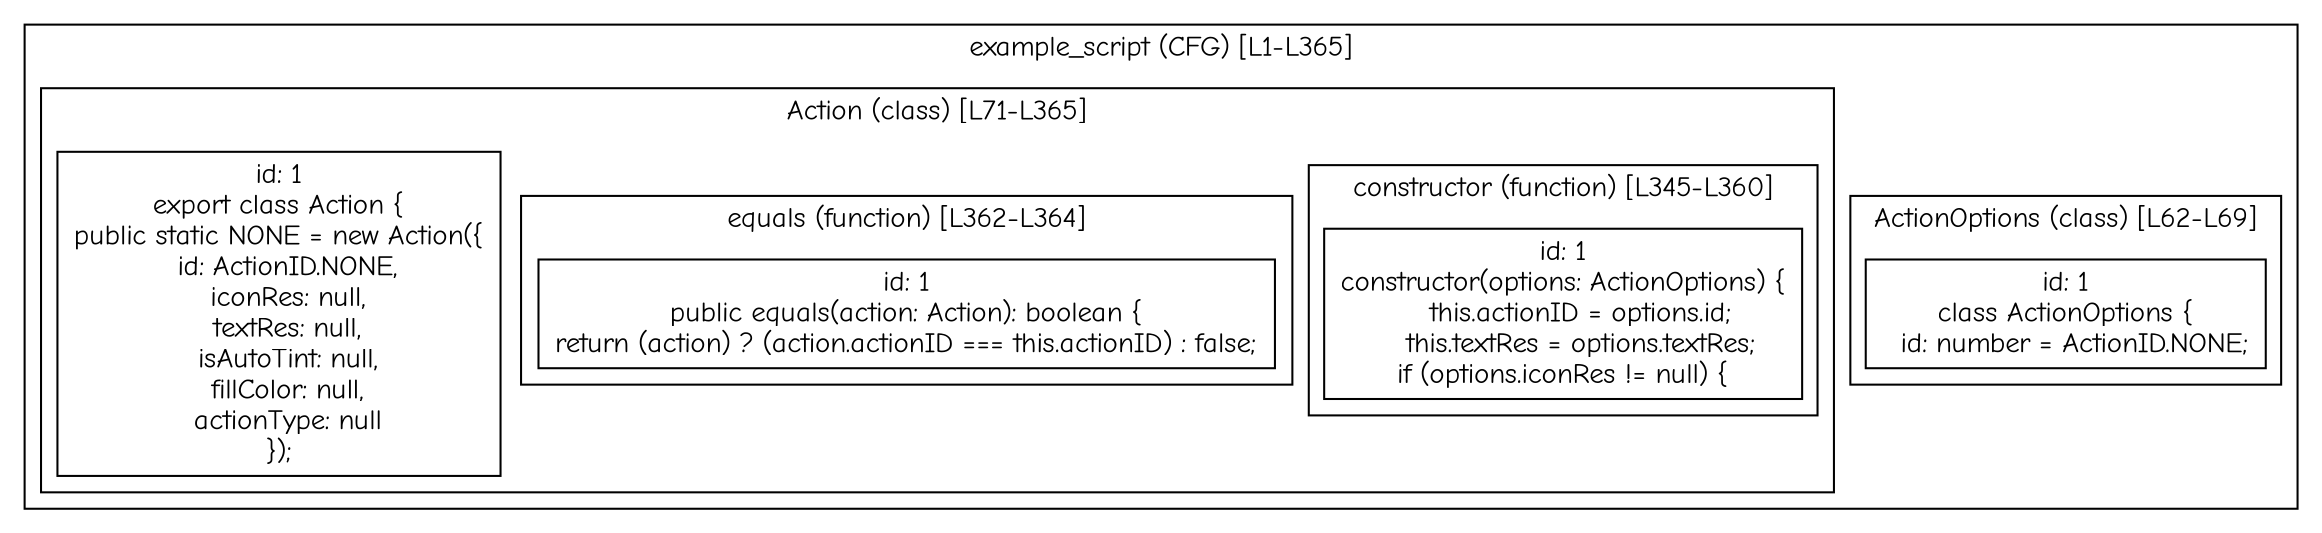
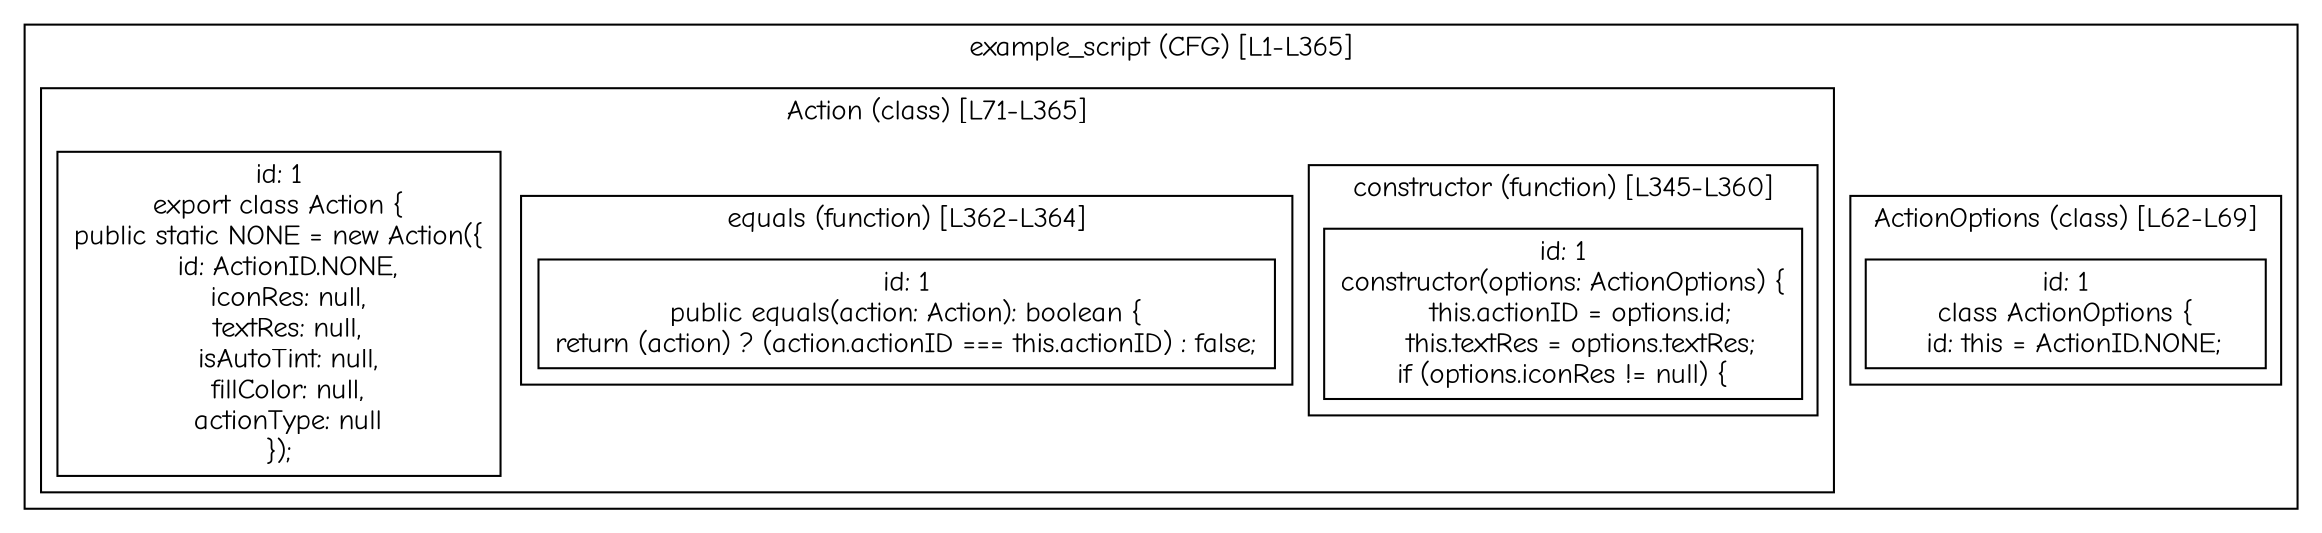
(2066, 314) -> (2066, 314)
